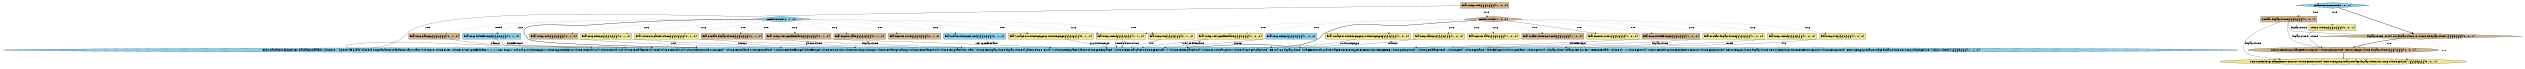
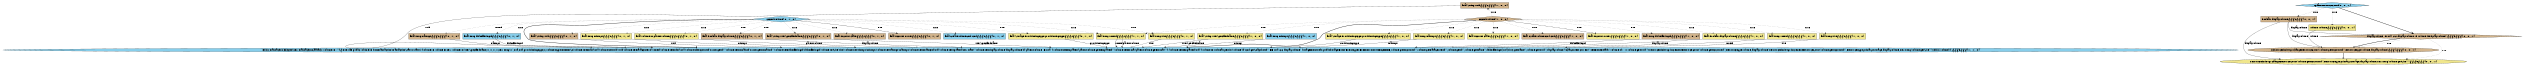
(1484, 13) -> (1491, 13)
(846, 26) -> (846, 26)
